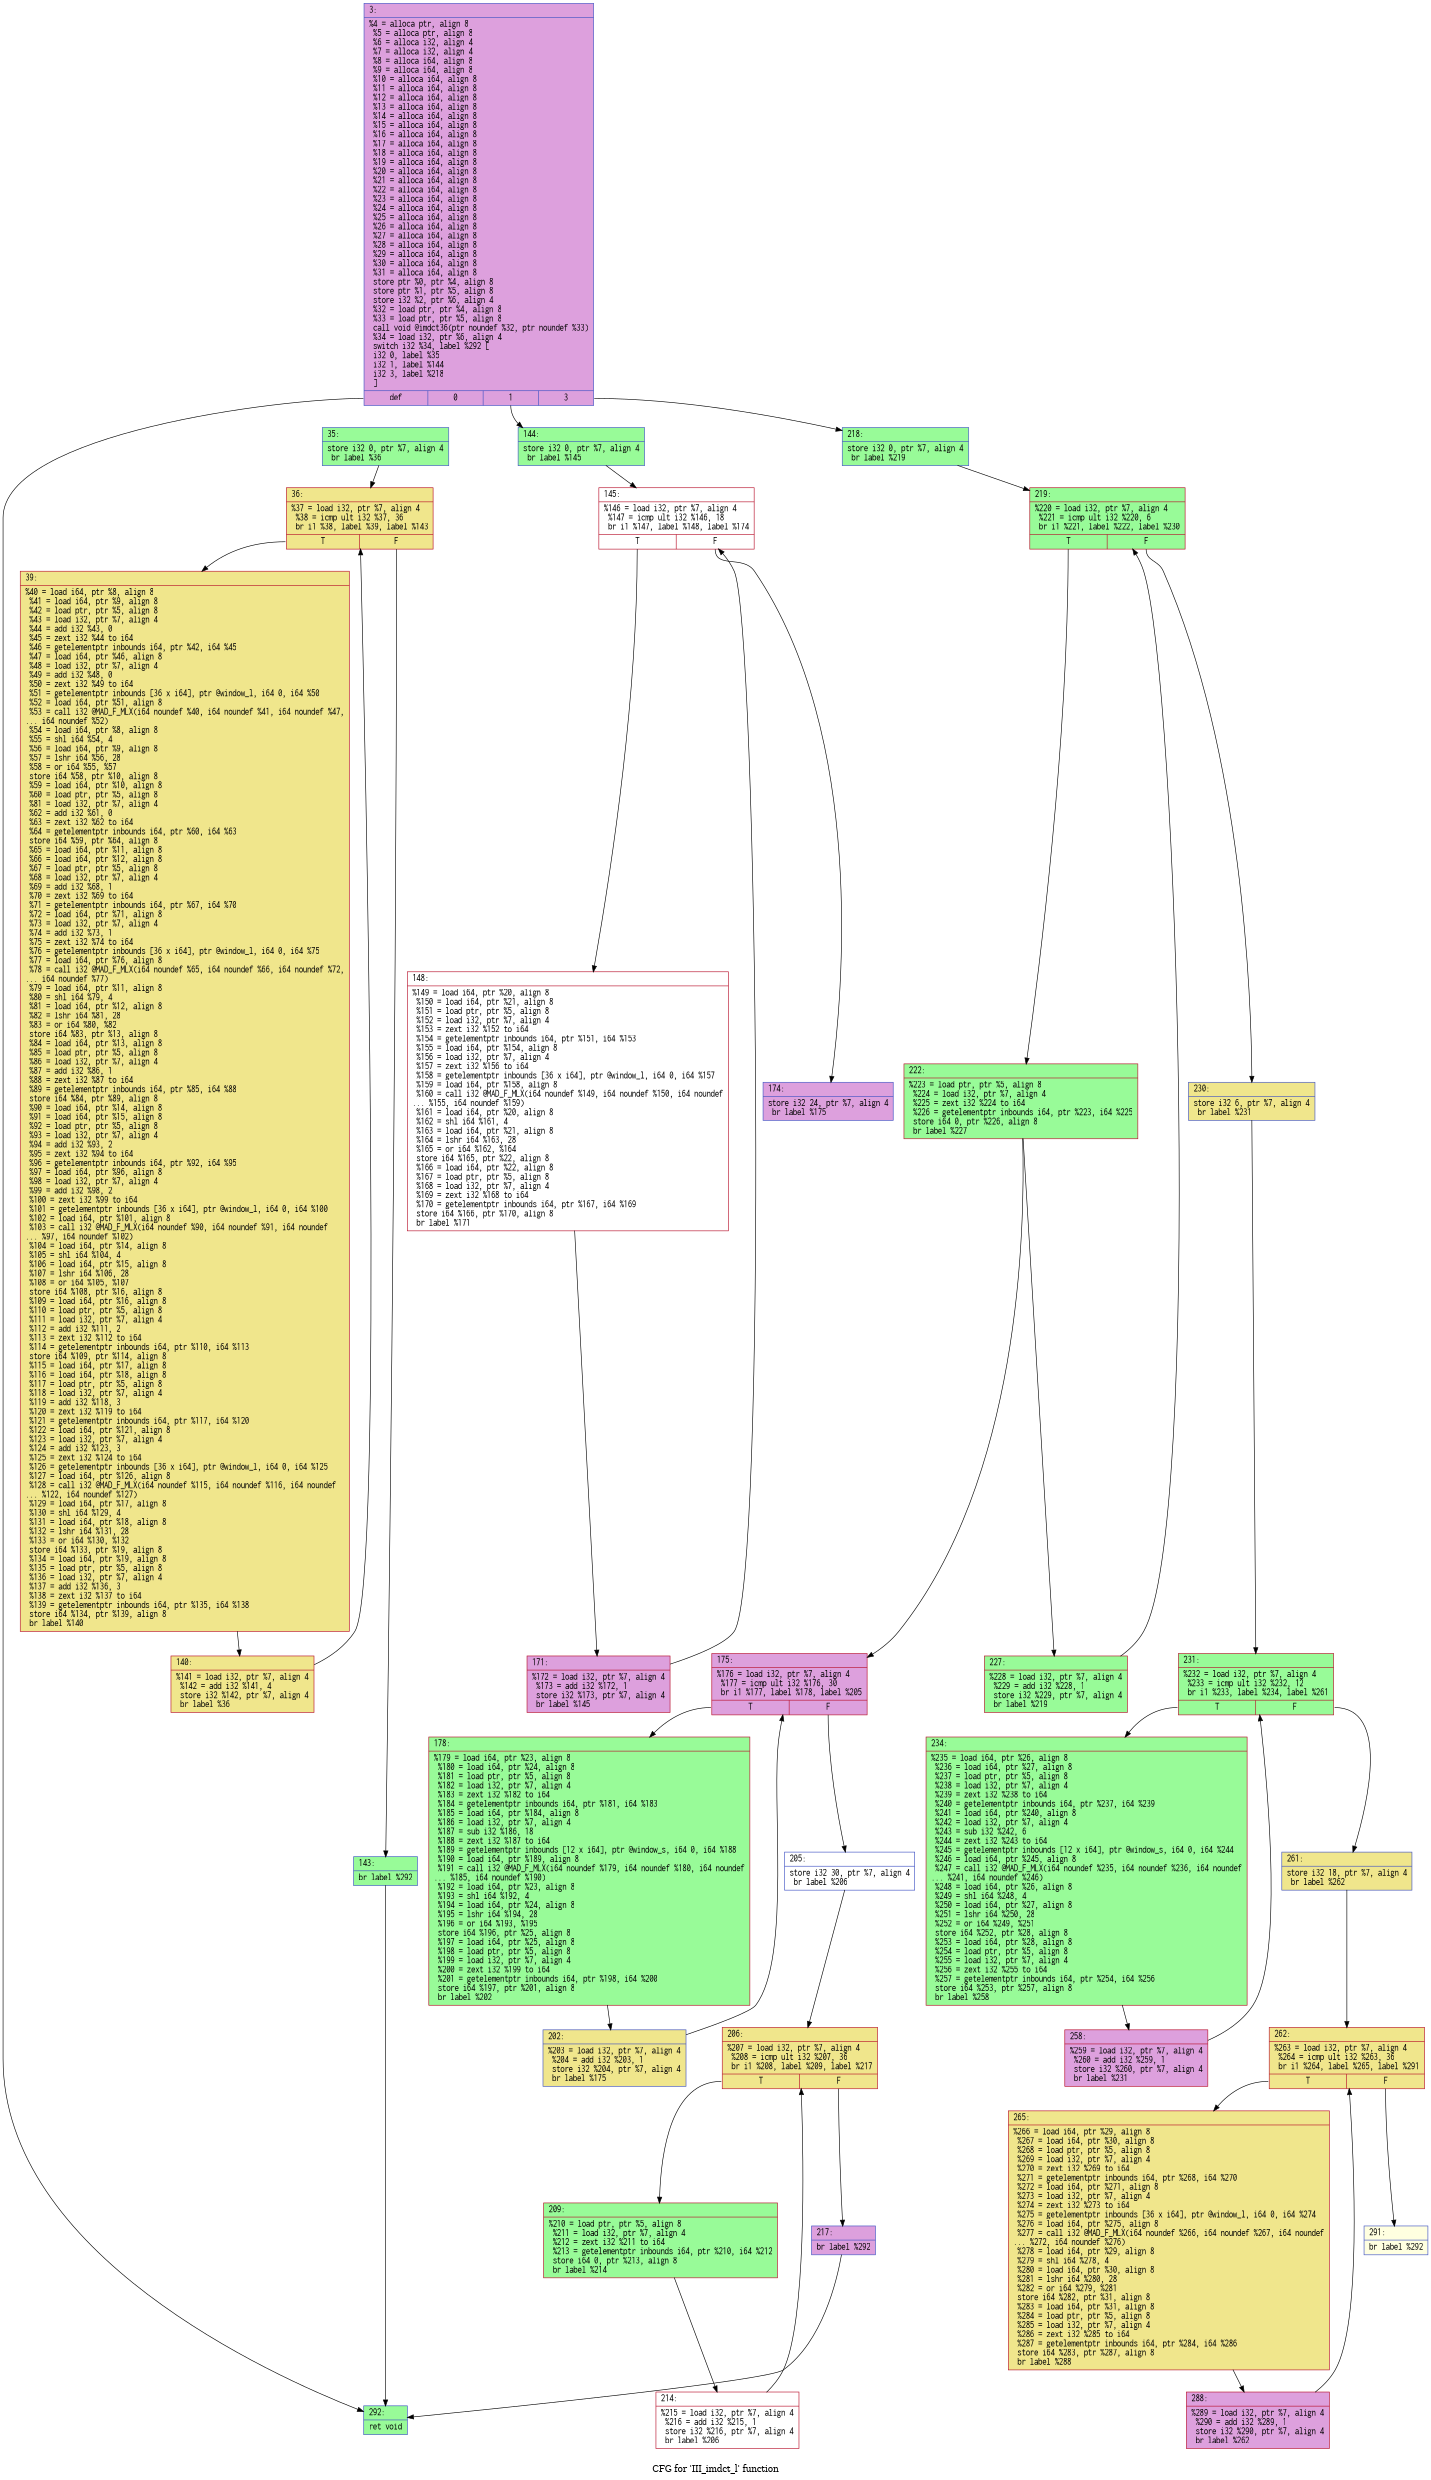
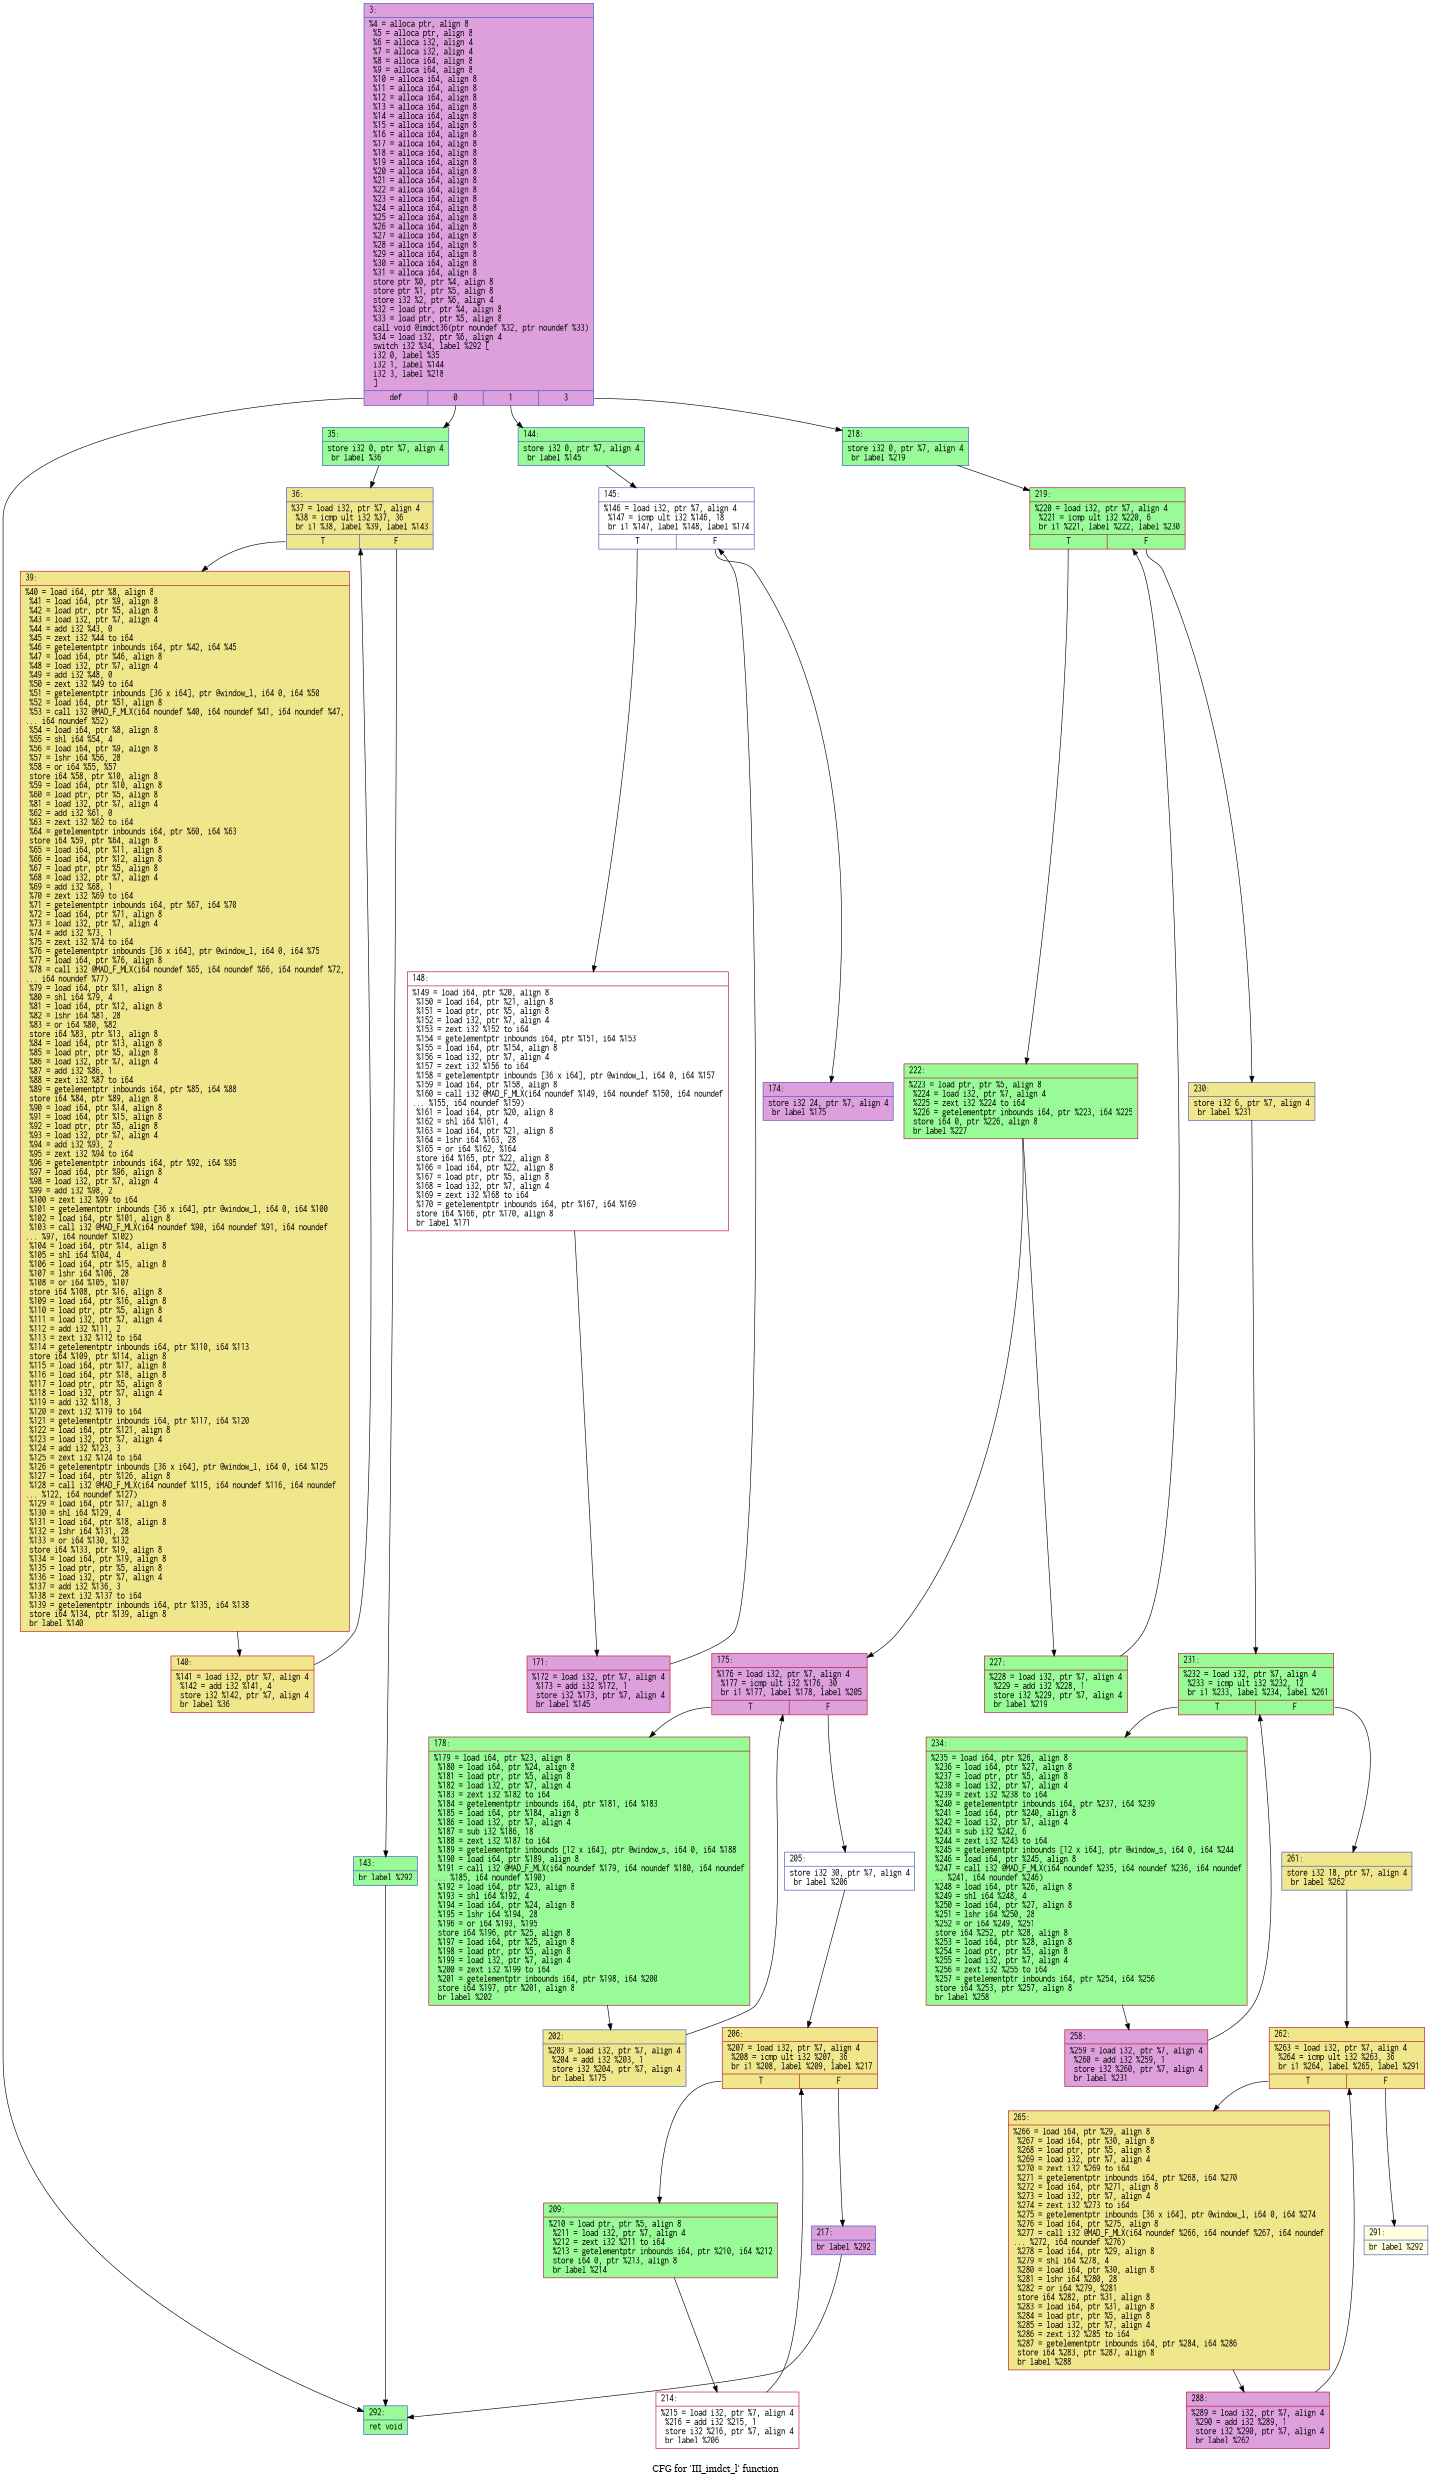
none -> (454, 415)
(360, 518) -> (360, 518)
(677, 518) -> (677, 518)
